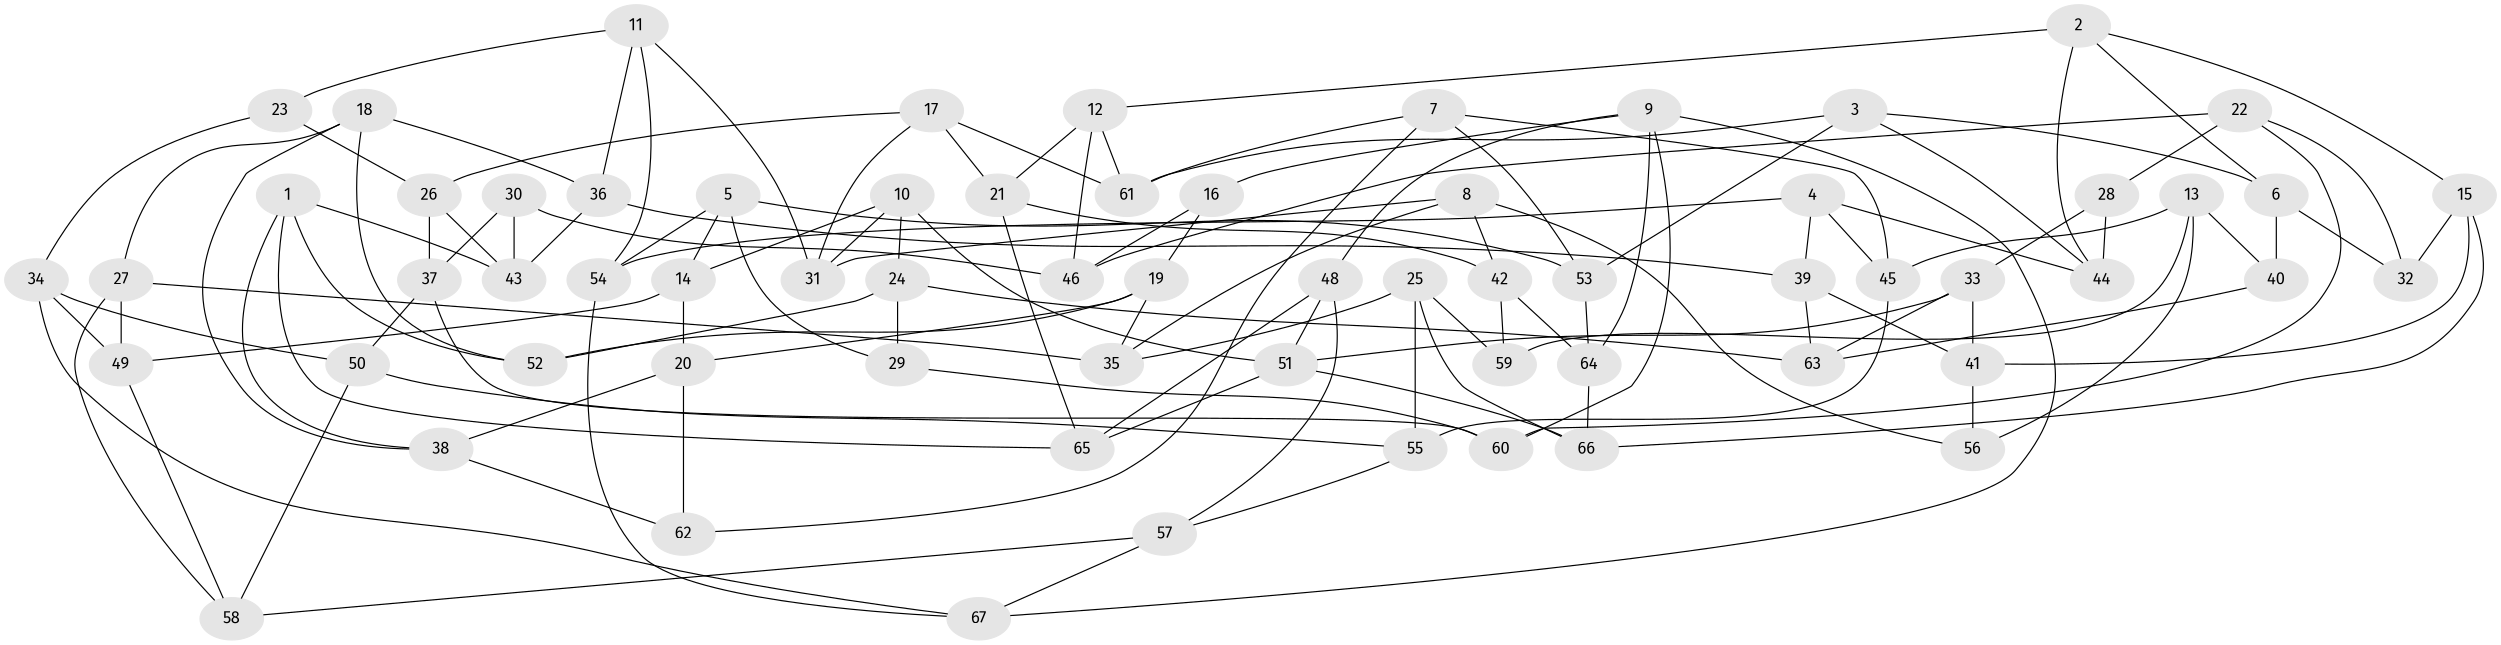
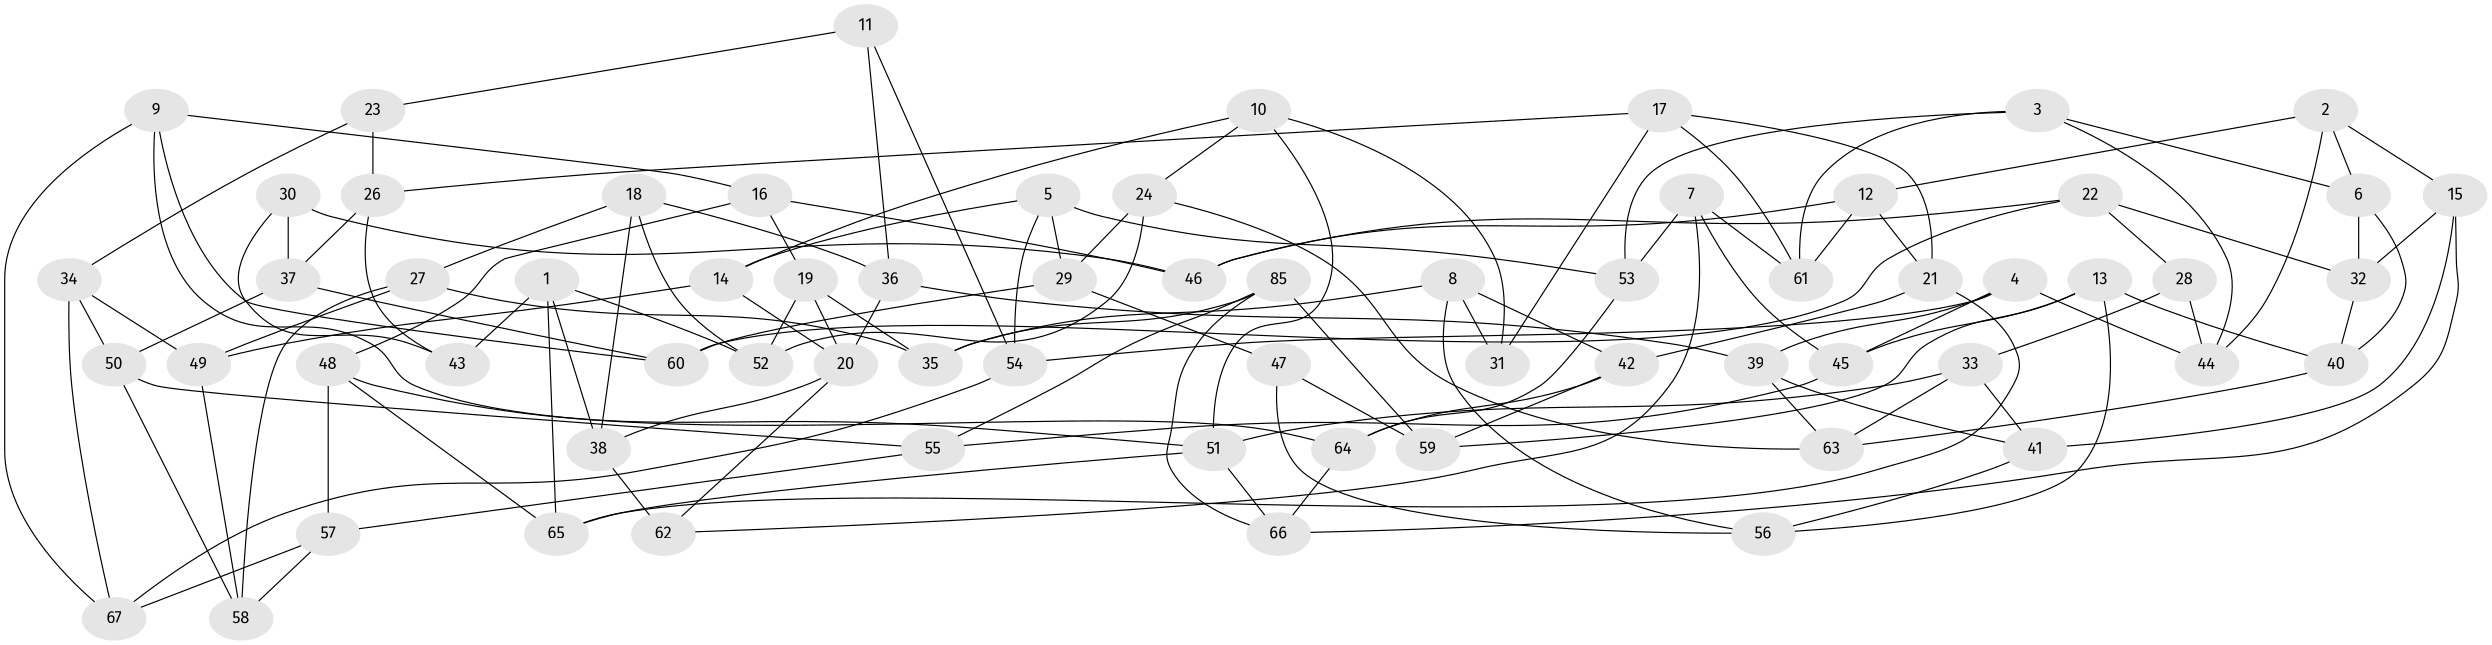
(747, 141) -> none
(1462, 155) -> (511, 257)
(557, 238) -> (868, 322)
(1415, 280) -> (1279, 280)
none -> (2347, 322)
none -> (1279, 365)
